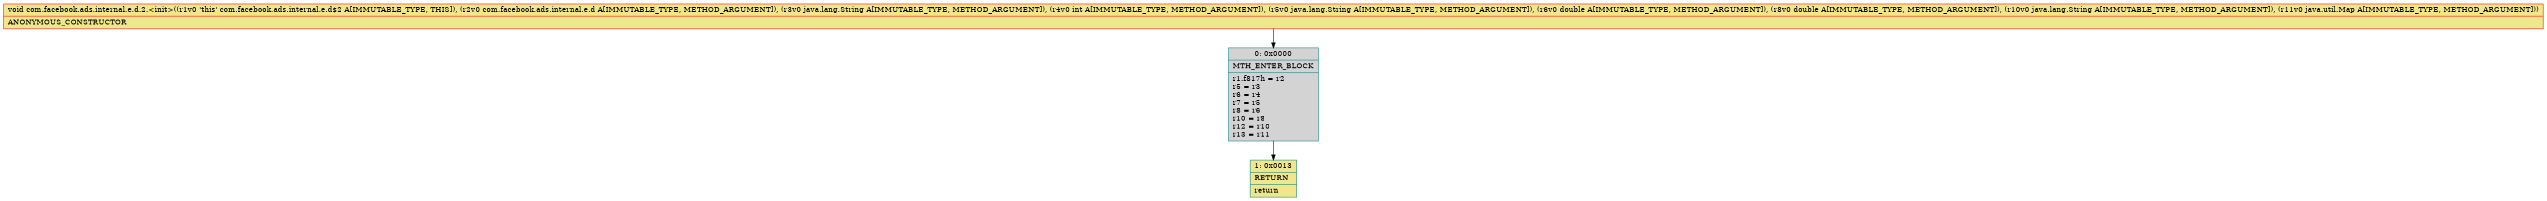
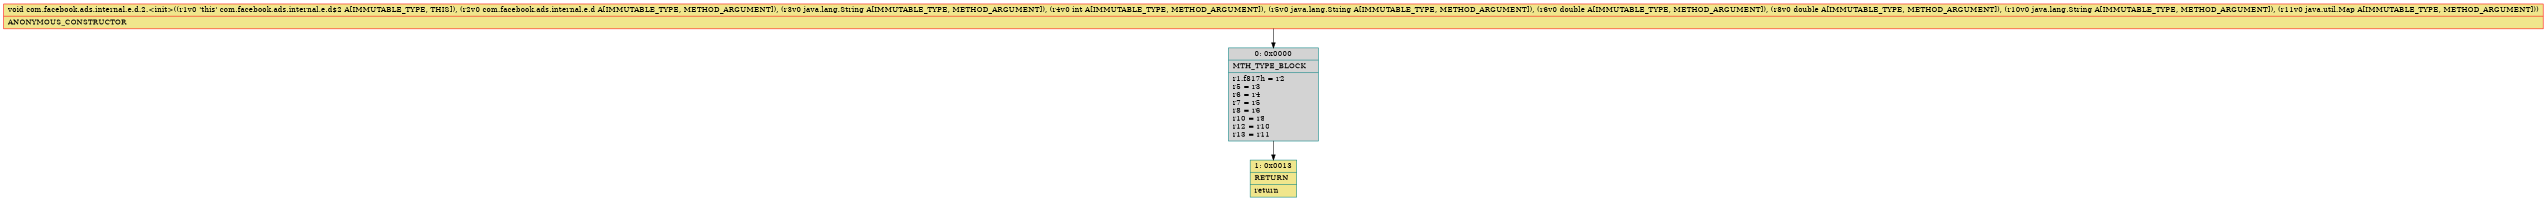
(1273, 66) -> (1269, 66)
